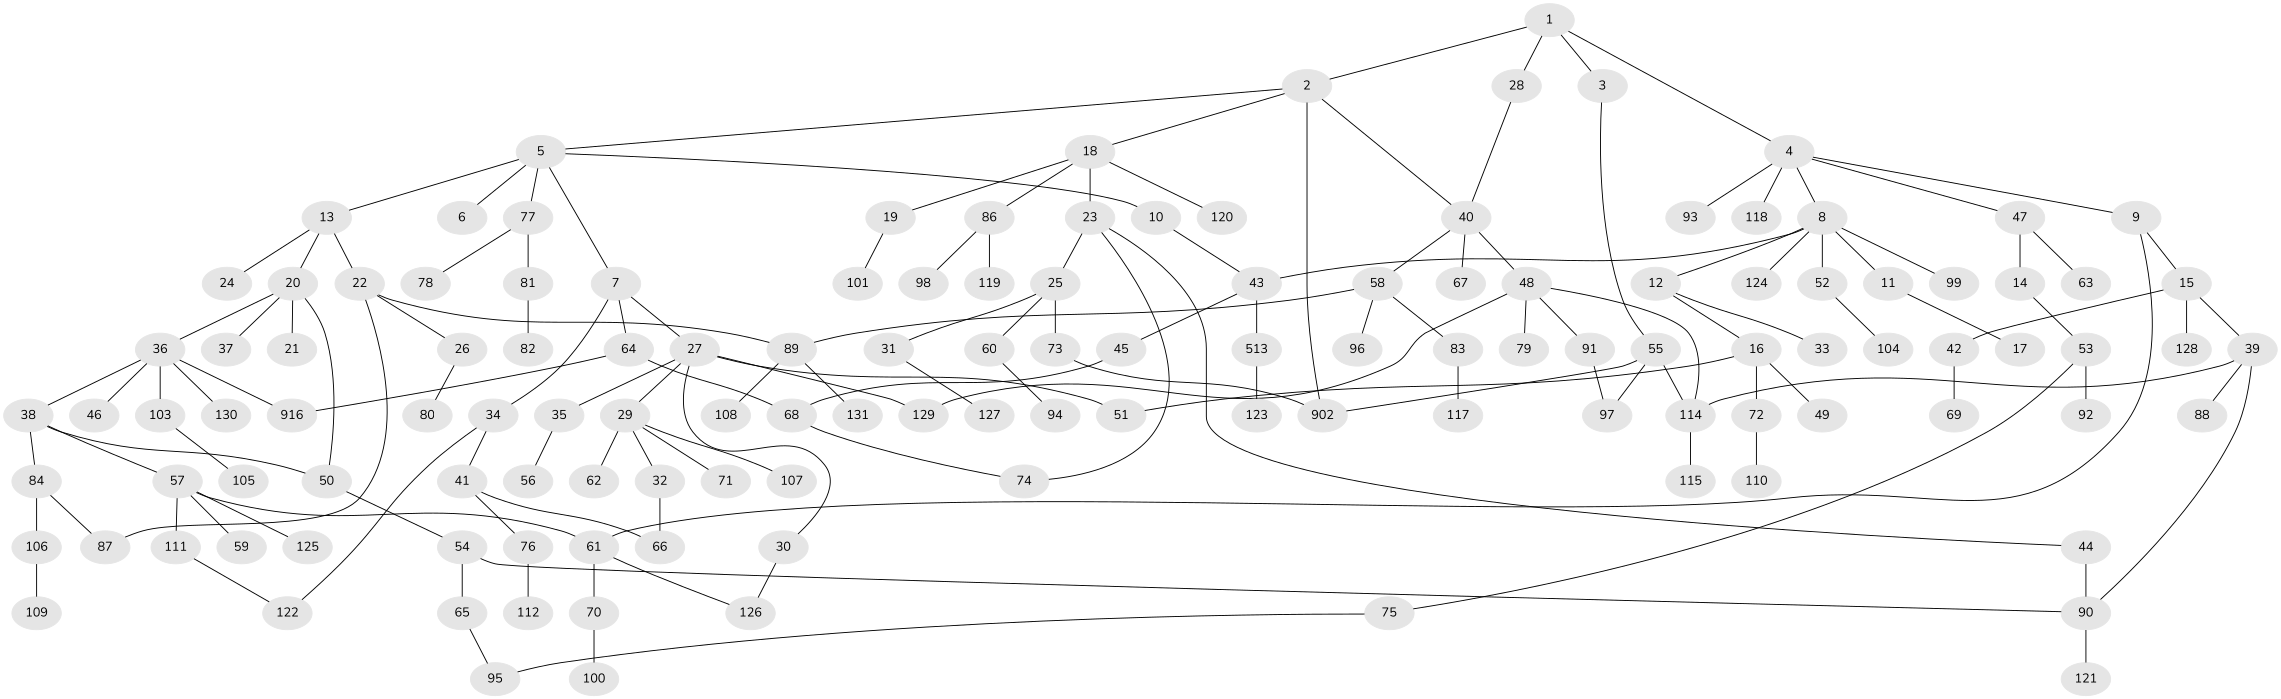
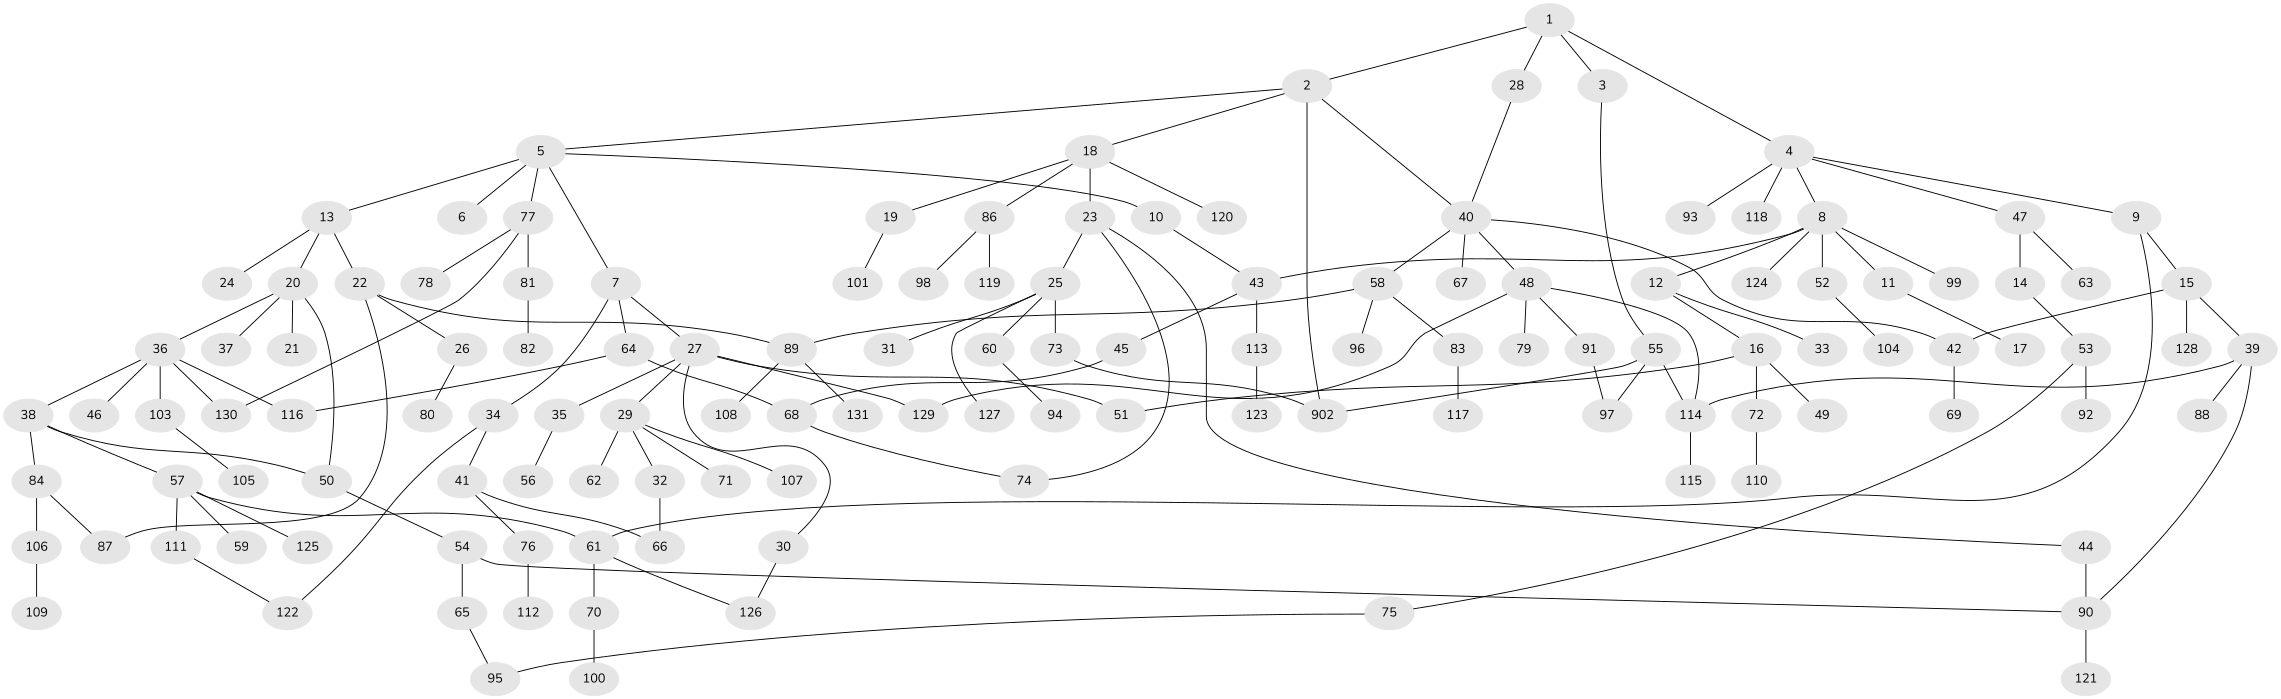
none -> (1710, 289)
none -> (393, 334)
(1257, 350) -> (1257, 350)
(949, 389) -> (962, 330)
(292, 416) -> (292, 416)
